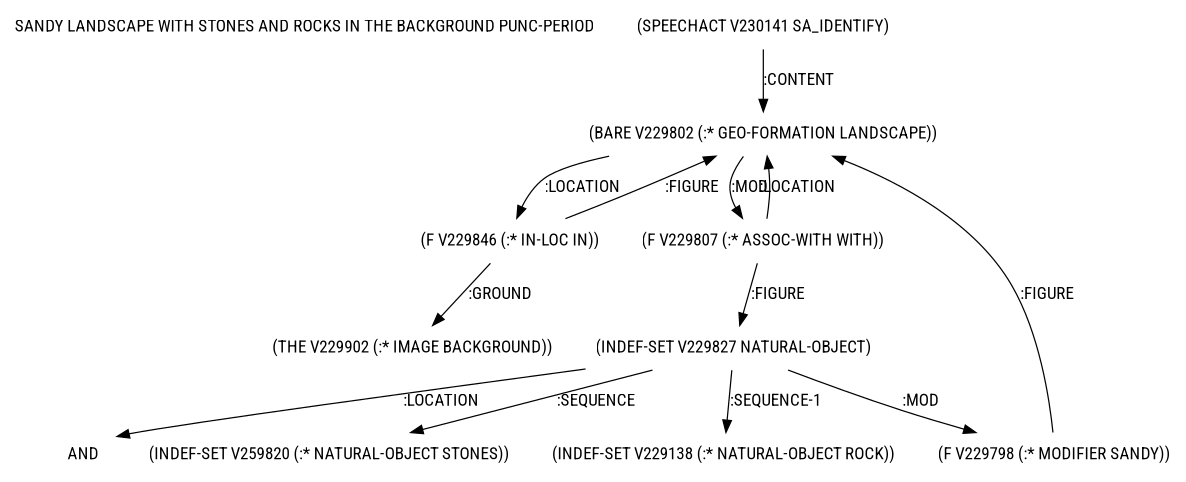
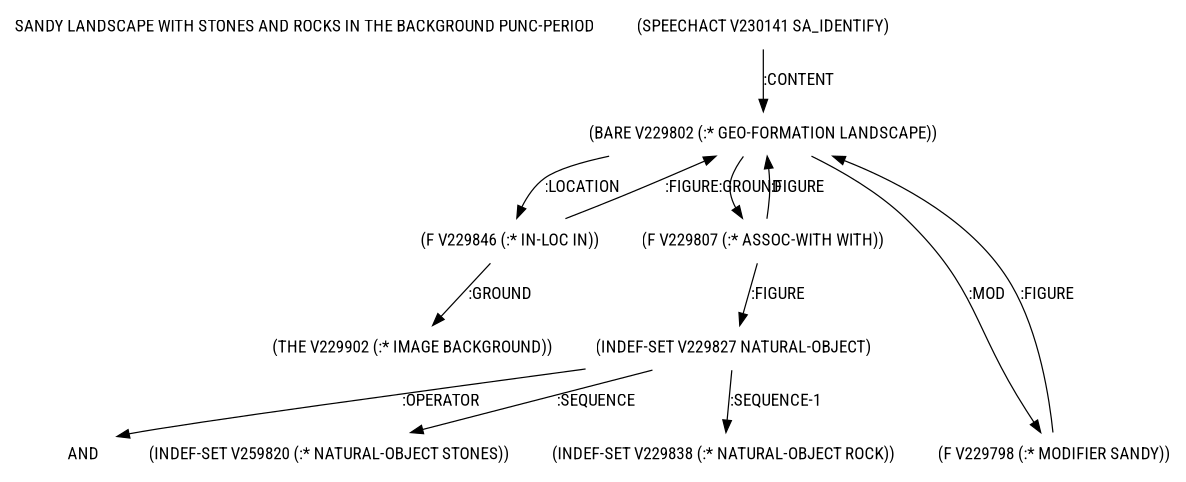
(750, 187) -> (750, 187)
(798, 187) -> (798, 187)
(441, 401) -> (441, 401)
(875, 402) -> (948, 267)
(724, 455) -> (724, 455)
